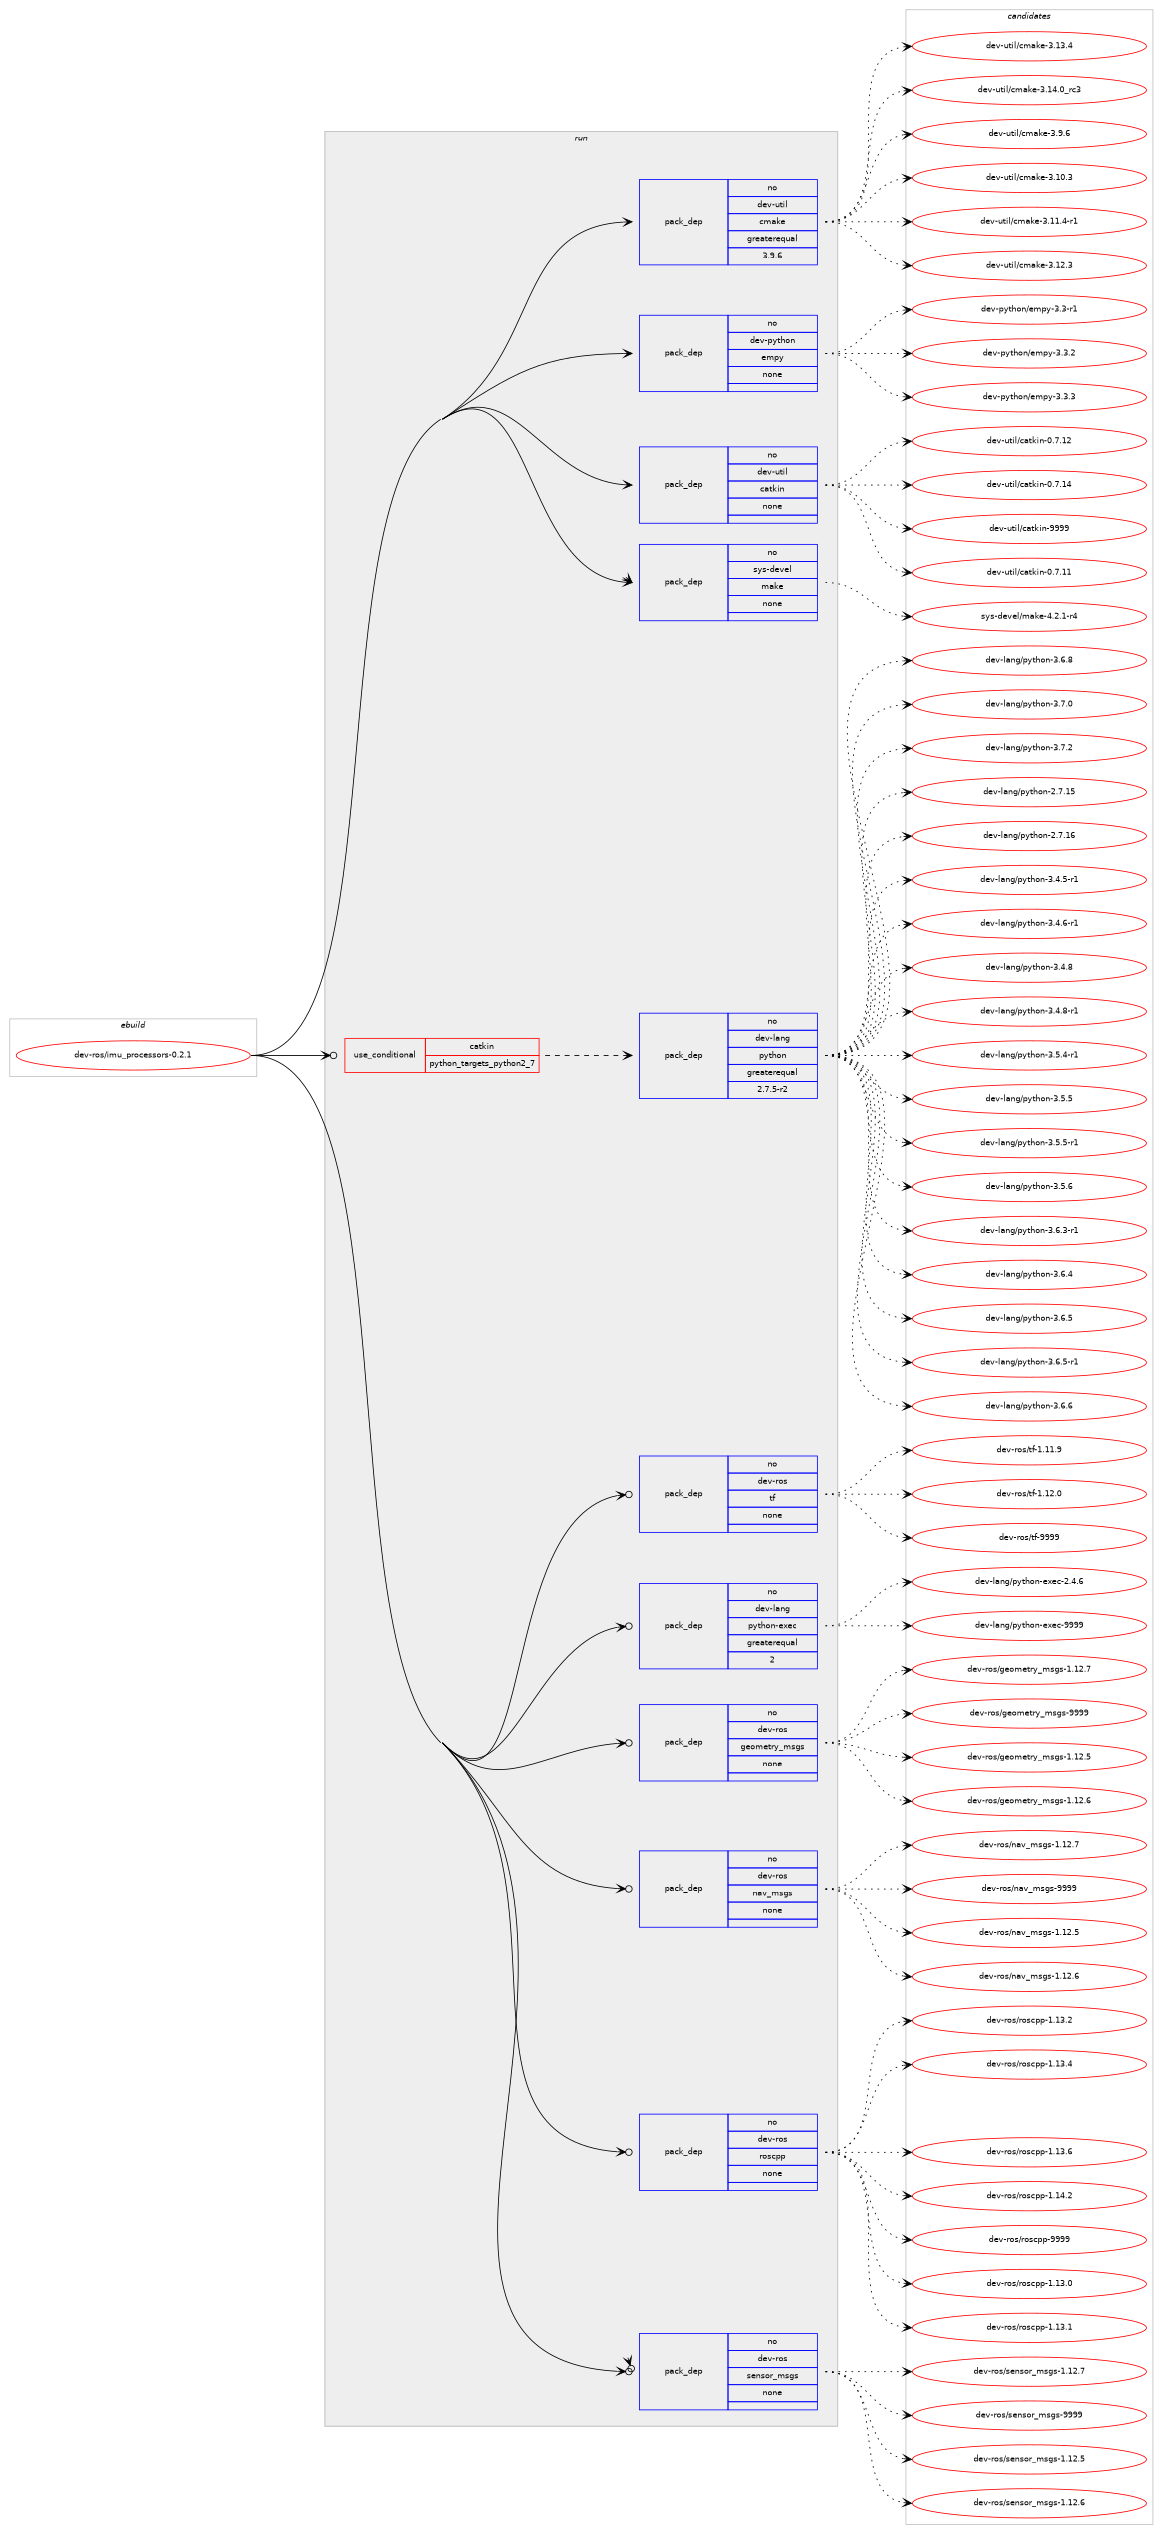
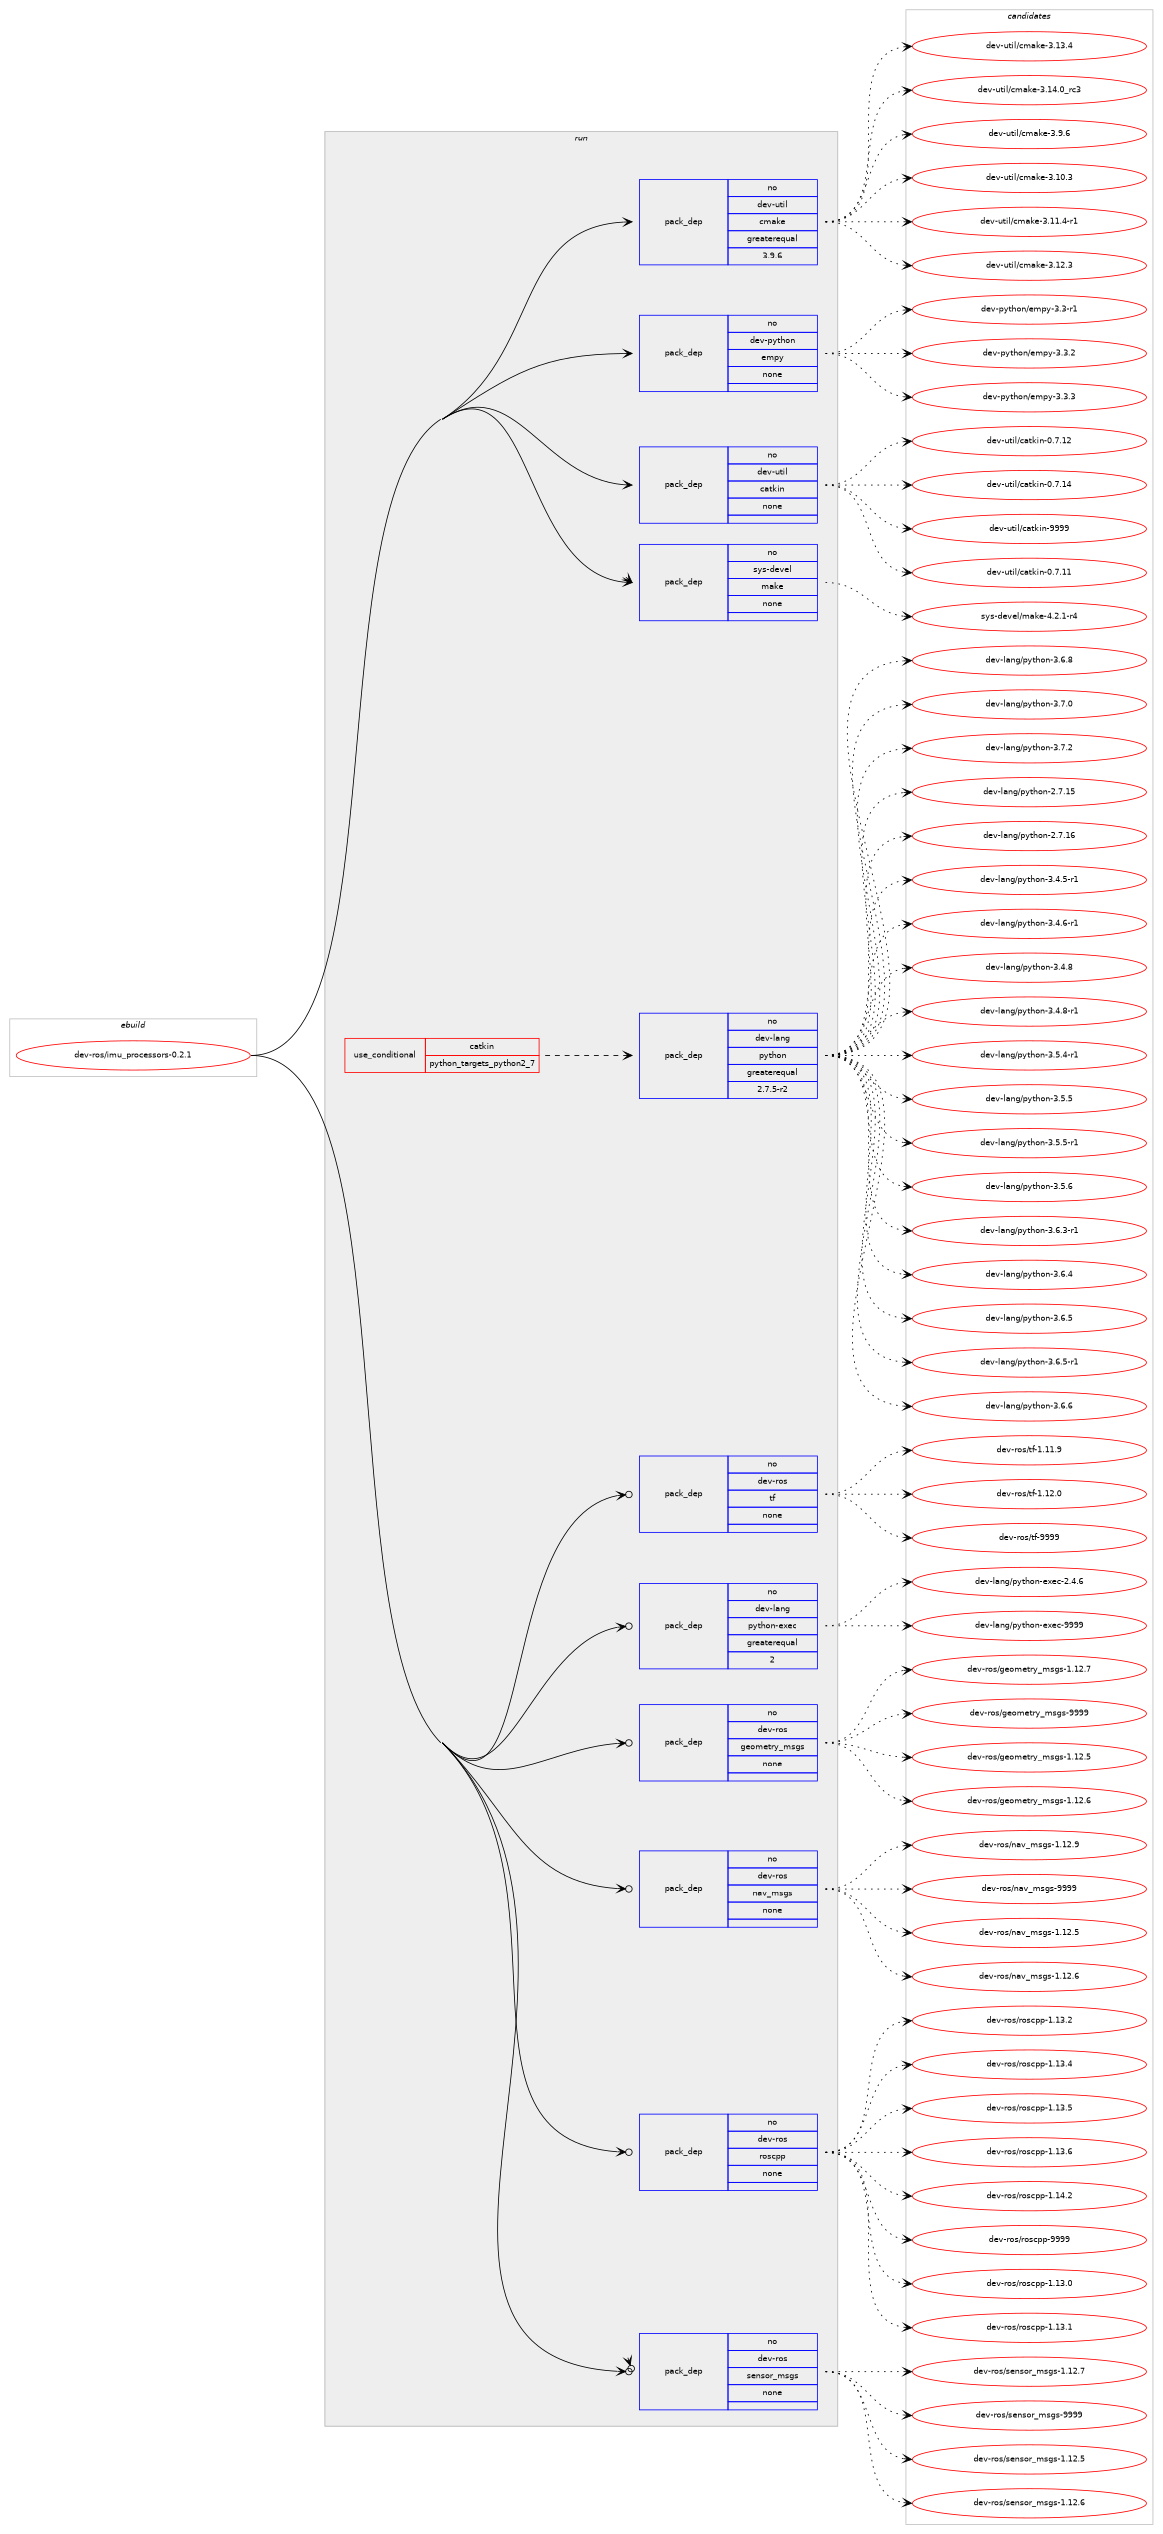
(286, 1055) -> none
(1029, 1845) -> (1029, 1845)
none -> (1029, 2108)
